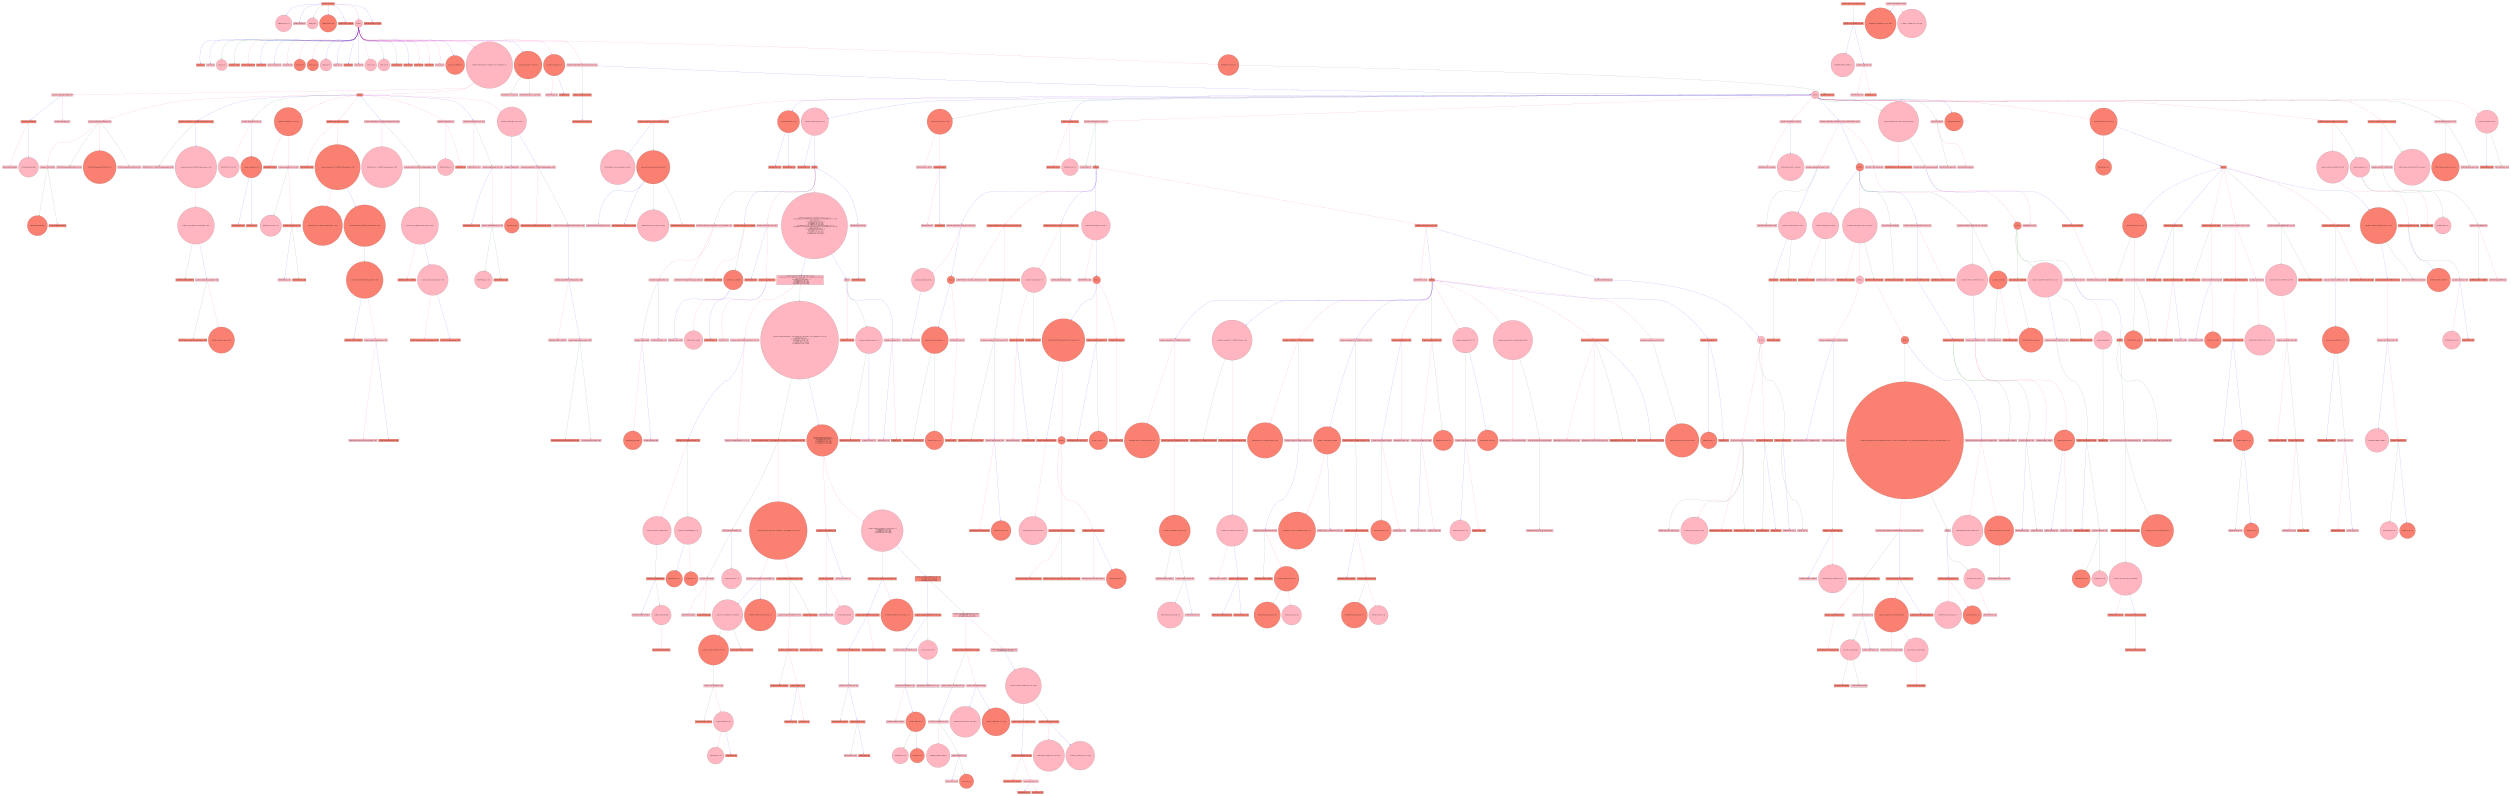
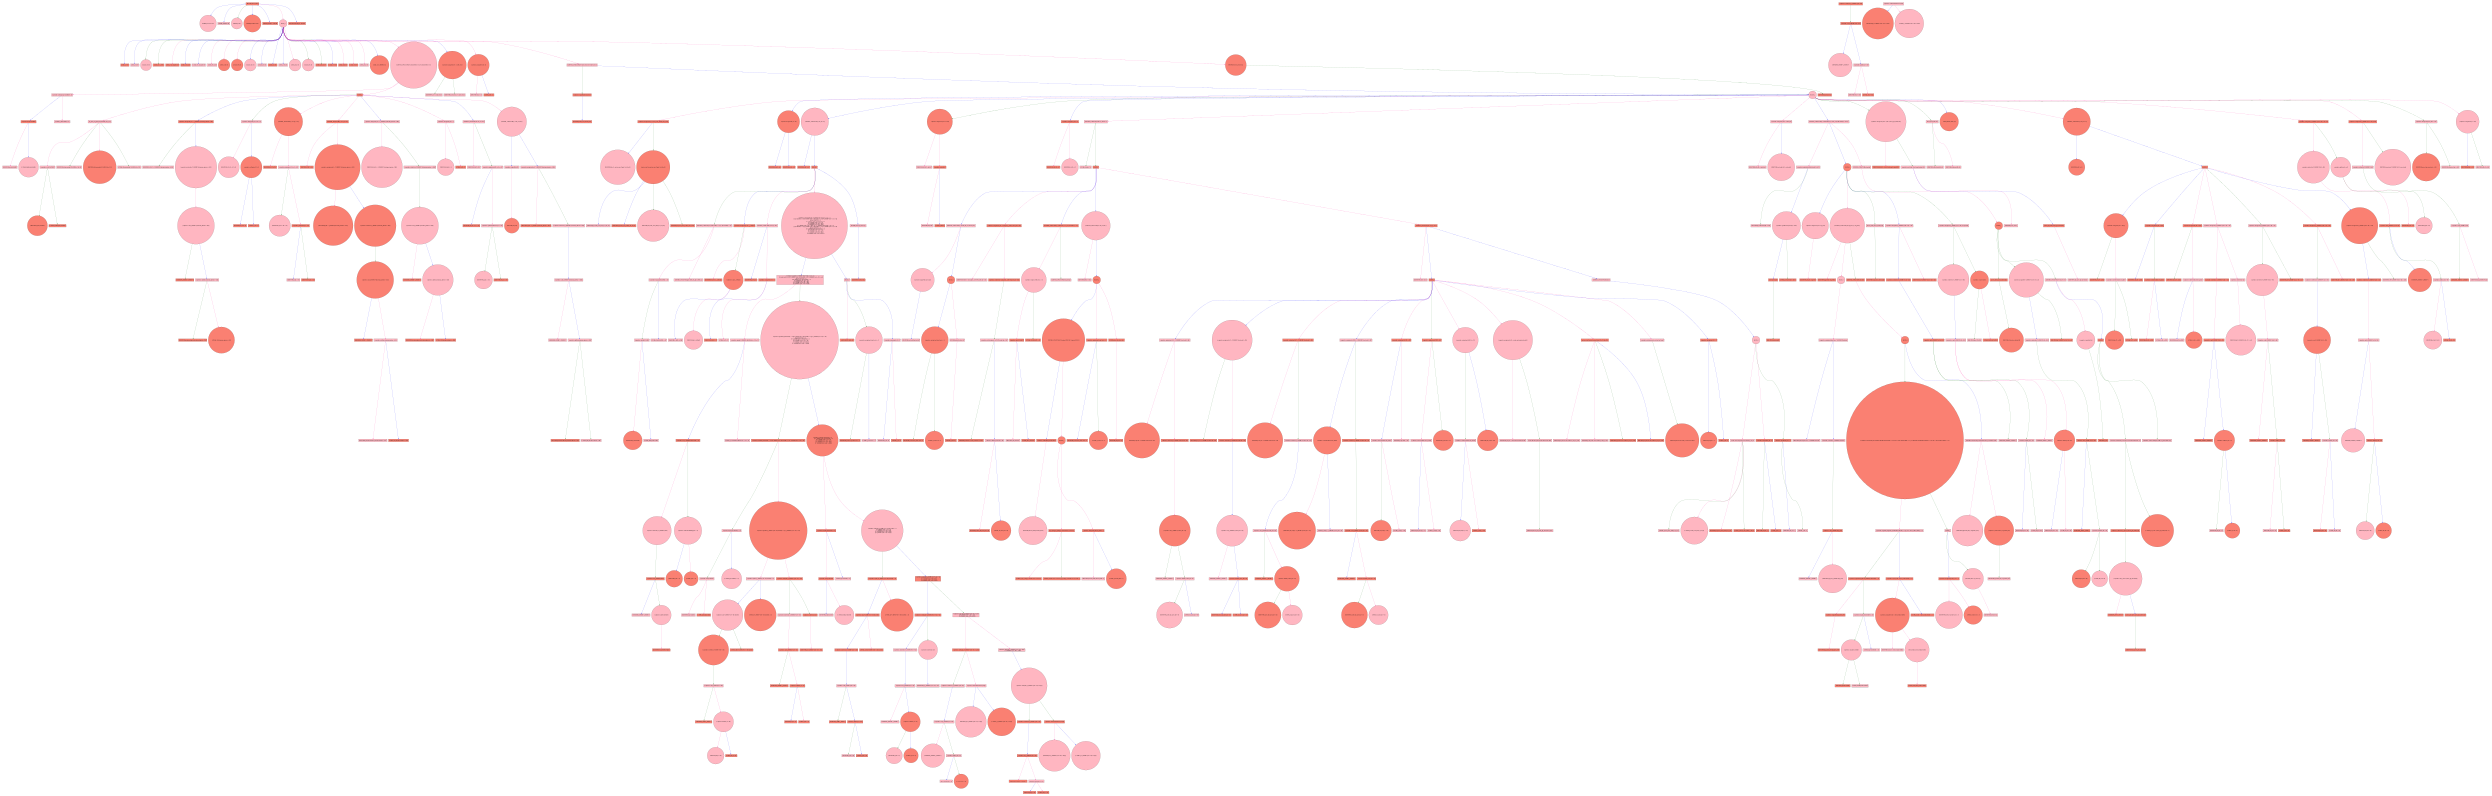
(1826, 280) -> none
